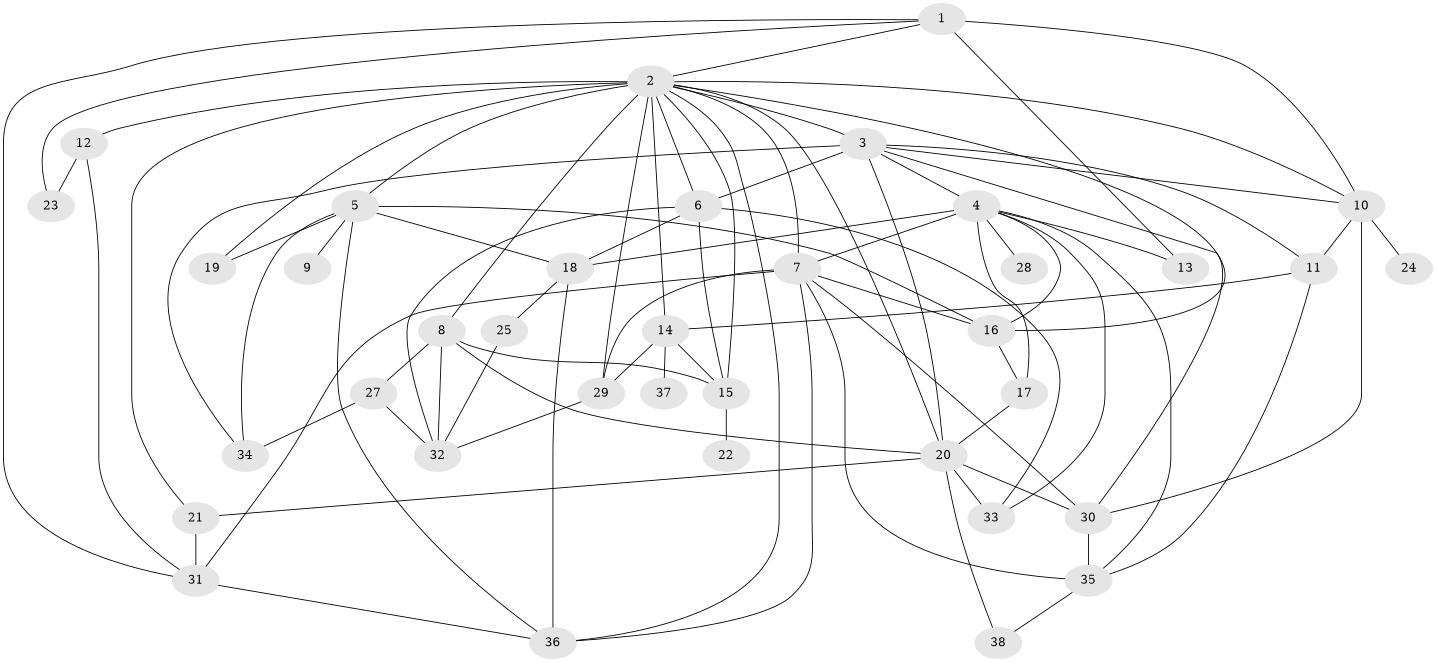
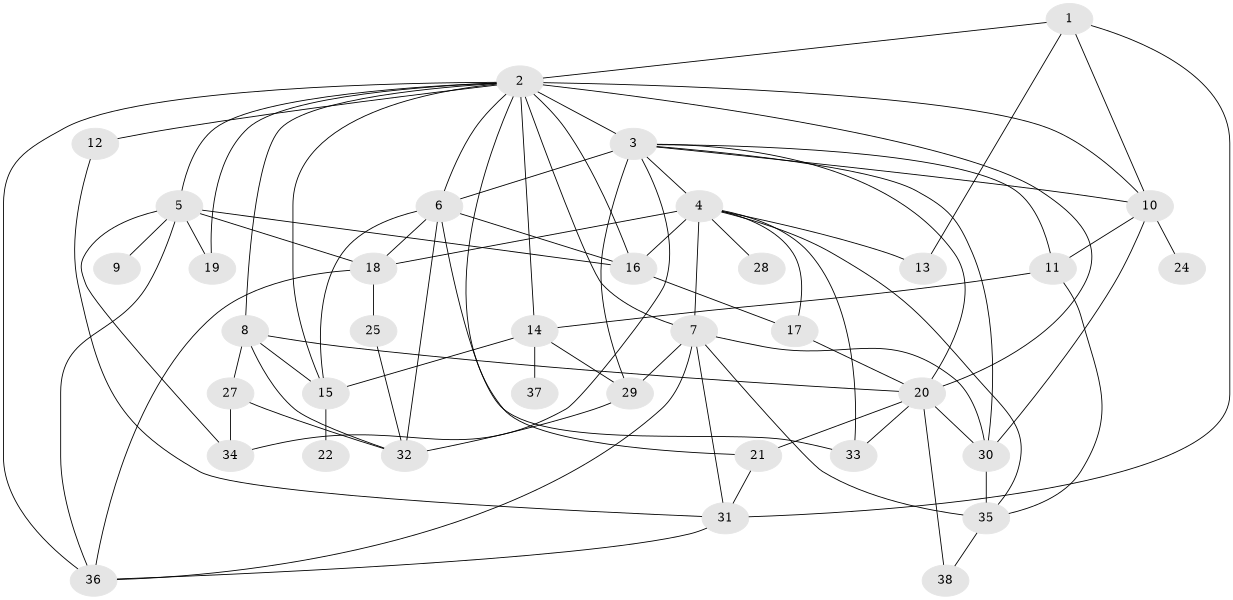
(51, 206) -> none
(625, 230) -> (603, 251)
(894, 300) -> (548, 241)
